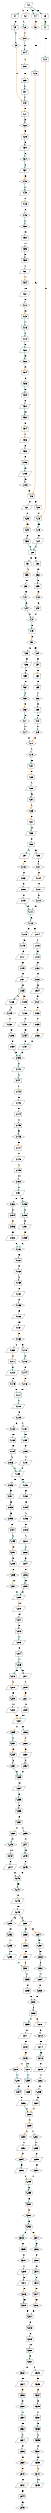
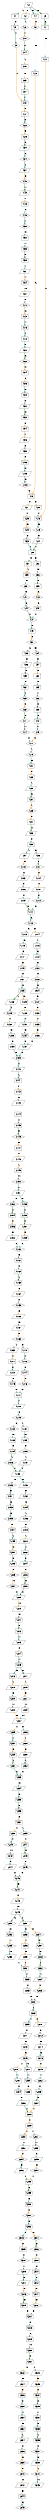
(23, 21) -> (25, 22)
(18, 1108) -> none
